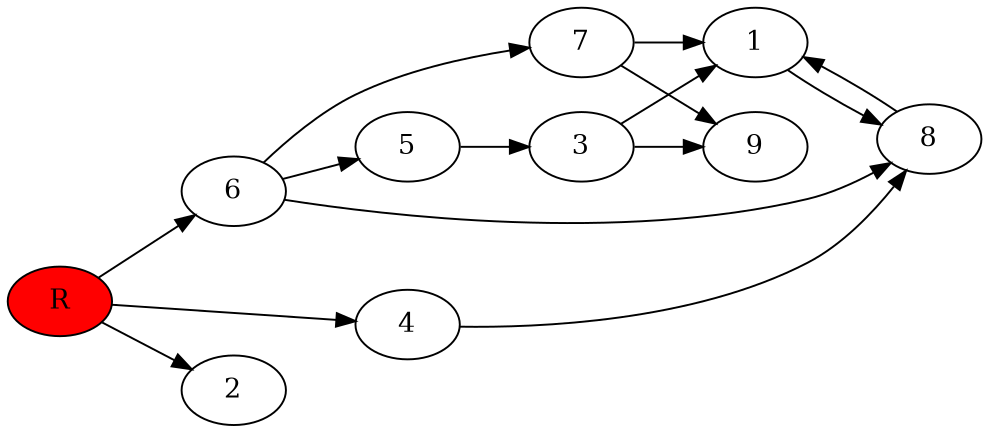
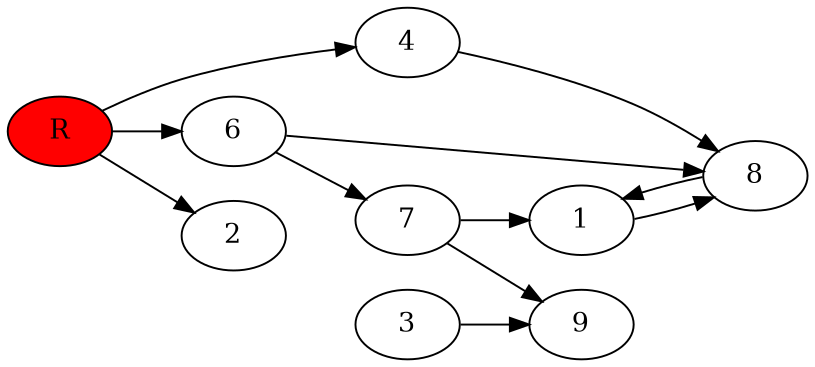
(656, 102) -> none
(408, 147) -> none
